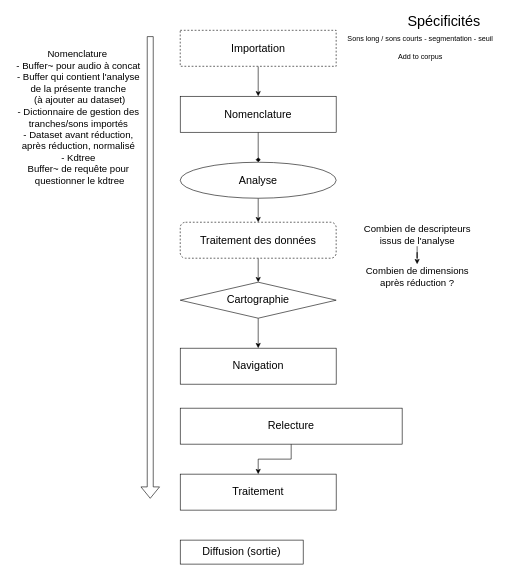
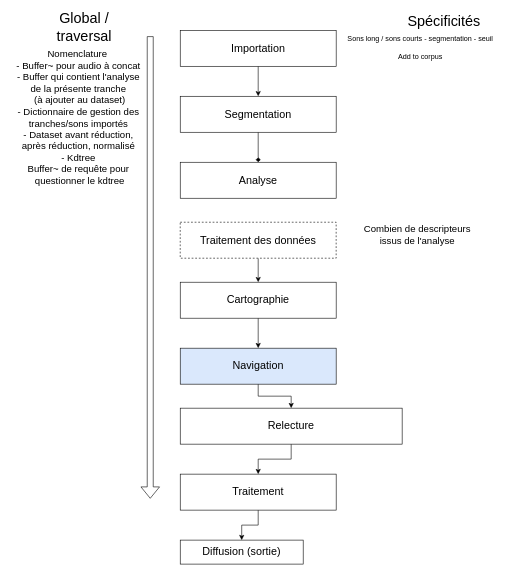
none -> (84, 27)
(258, 48) -> (258, 48)
(258, 114) -> (258, 114)
(258, 180) -> (258, 180)
(258, 216) -> none
(258, 240) -> (258, 240)
(417, 255) -> none
(417, 276) -> none
(258, 300) -> (258, 300)
(258, 366) -> (258, 366)
none -> (258, 395)
none -> (242, 534)
